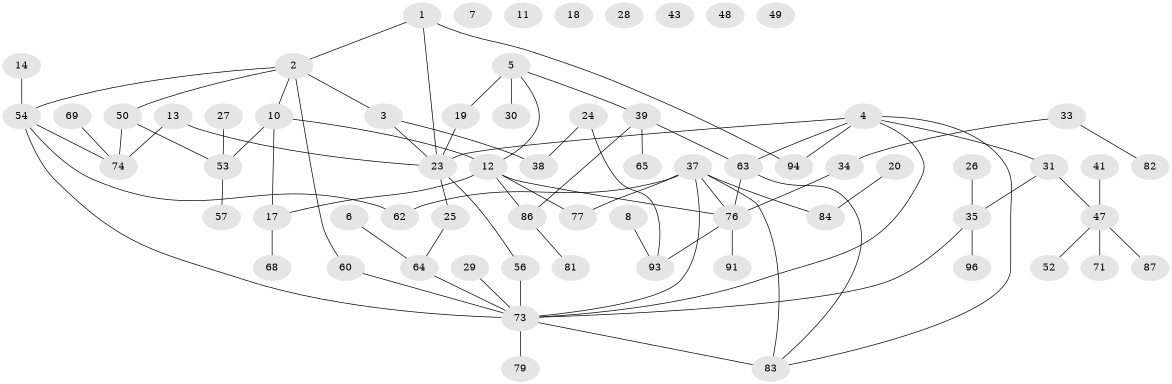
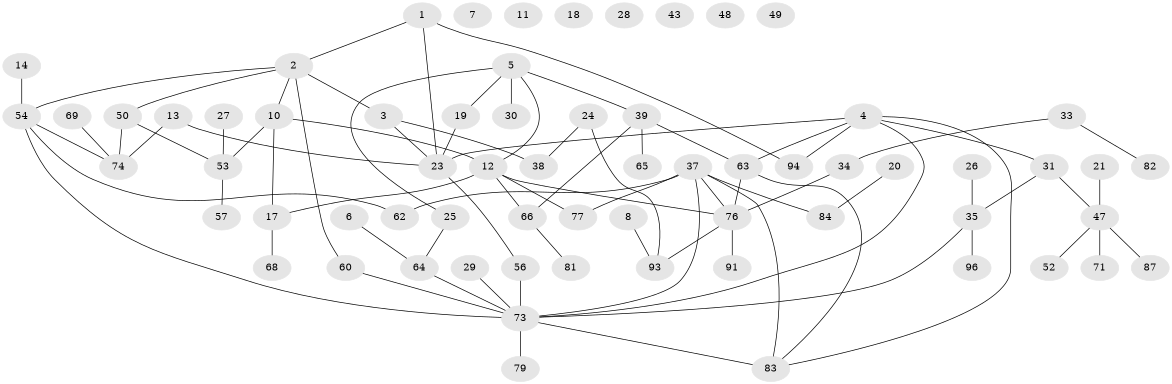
(1100, 167) -> (1100, 167)
(444, 192) -> (357, 106)
(527, 217) -> (527, 217)
